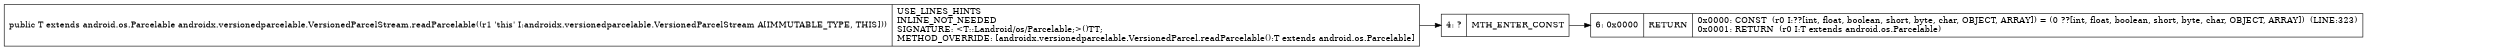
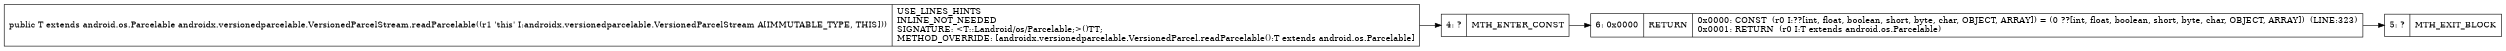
none -> (2443, 25)
